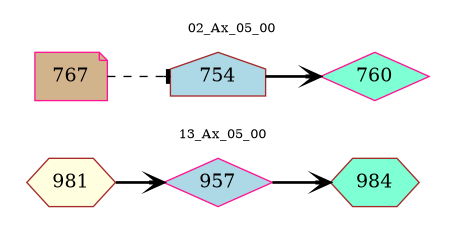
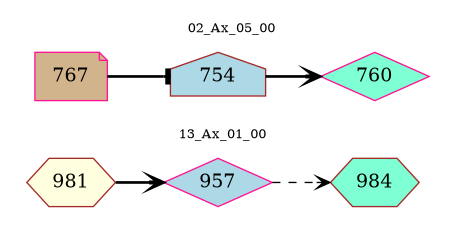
(136, 76) -> (136, 76)
(223, 135) -> (223, 135)
(294, 182) -> (294, 182)
